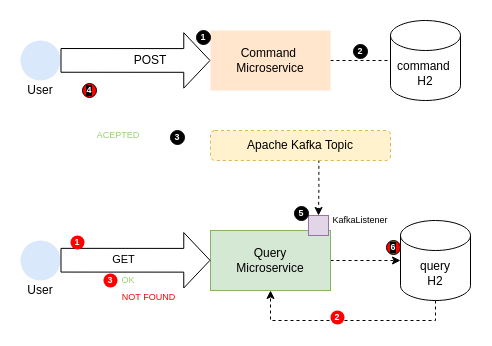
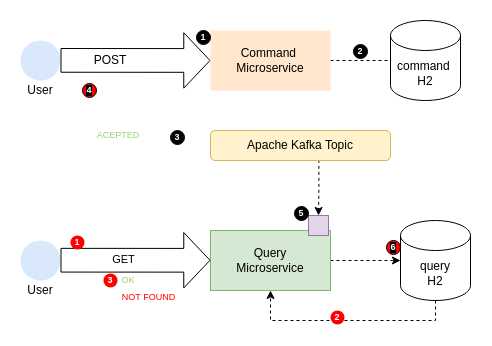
(151, 61) -> (111, 61)
(301, 146) -> (301, 146)
(361, 221) -> none
